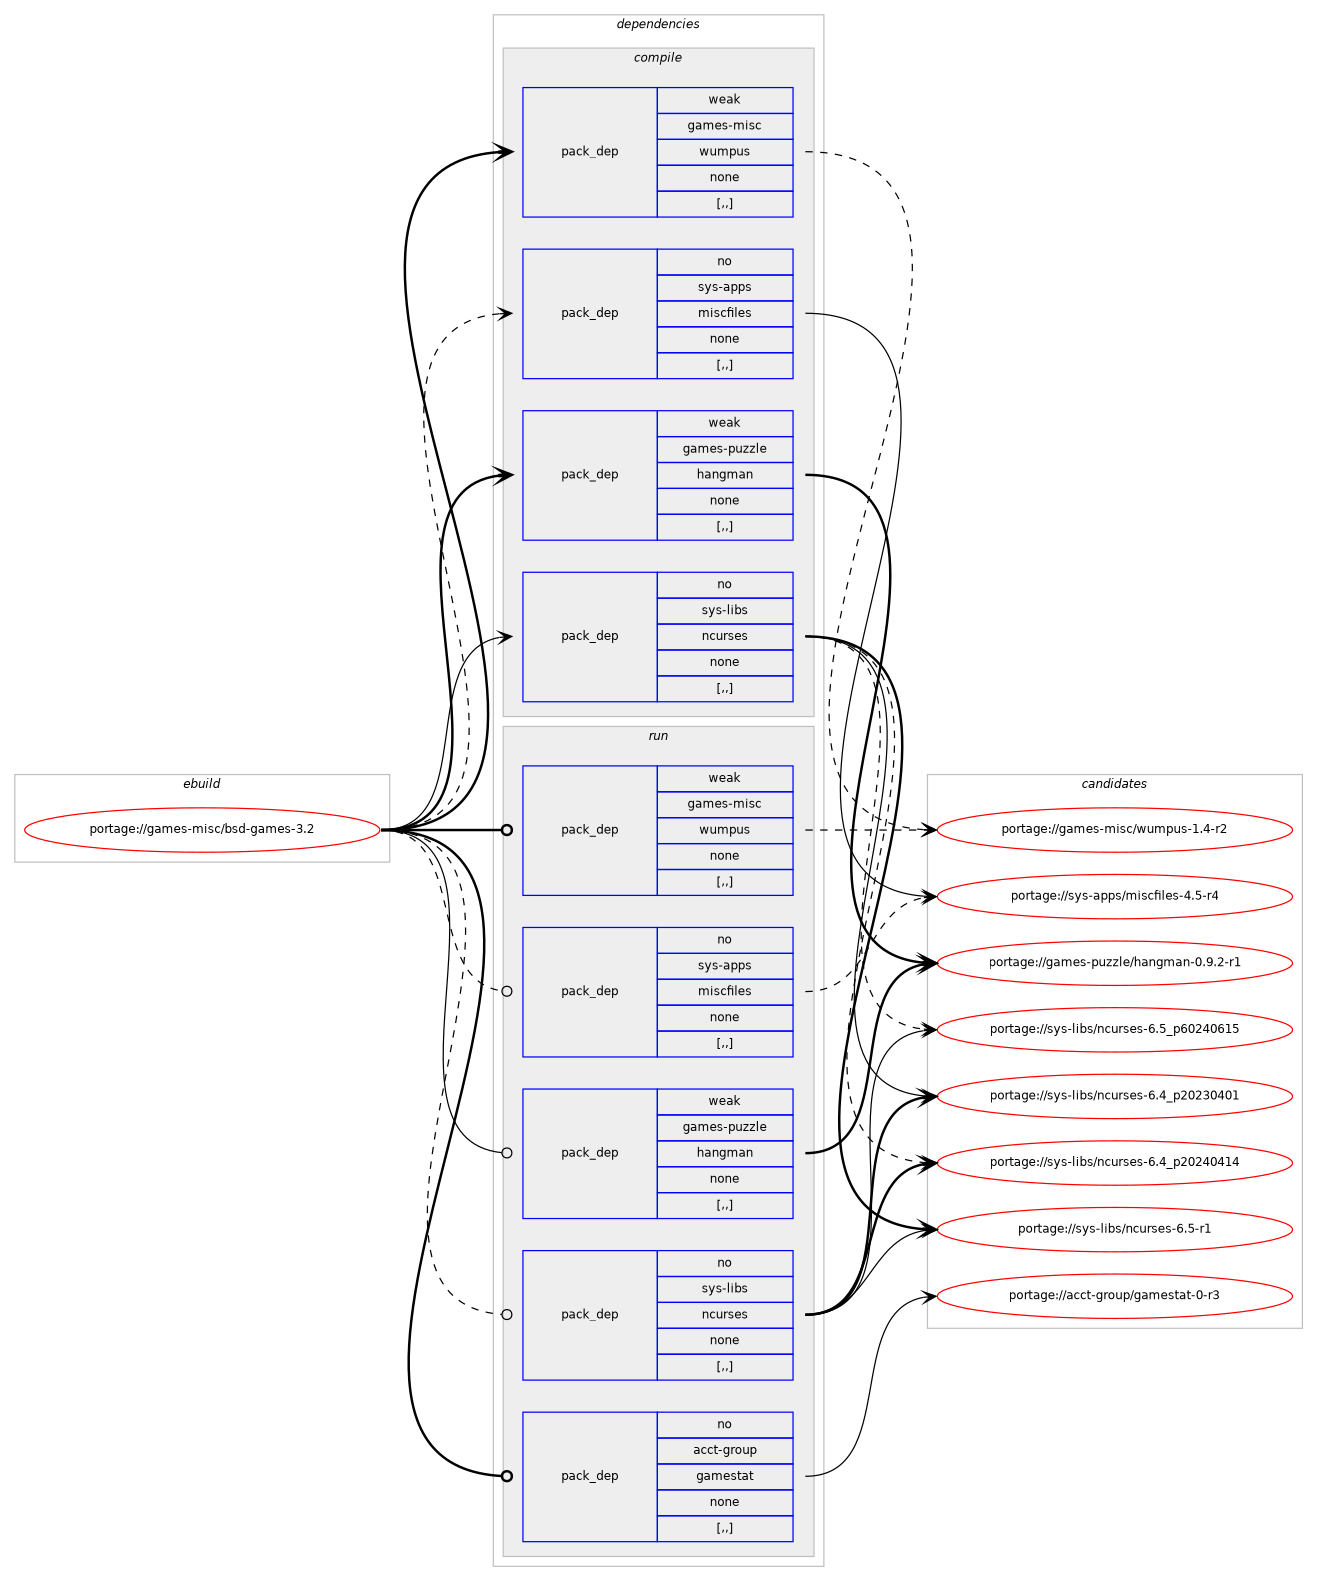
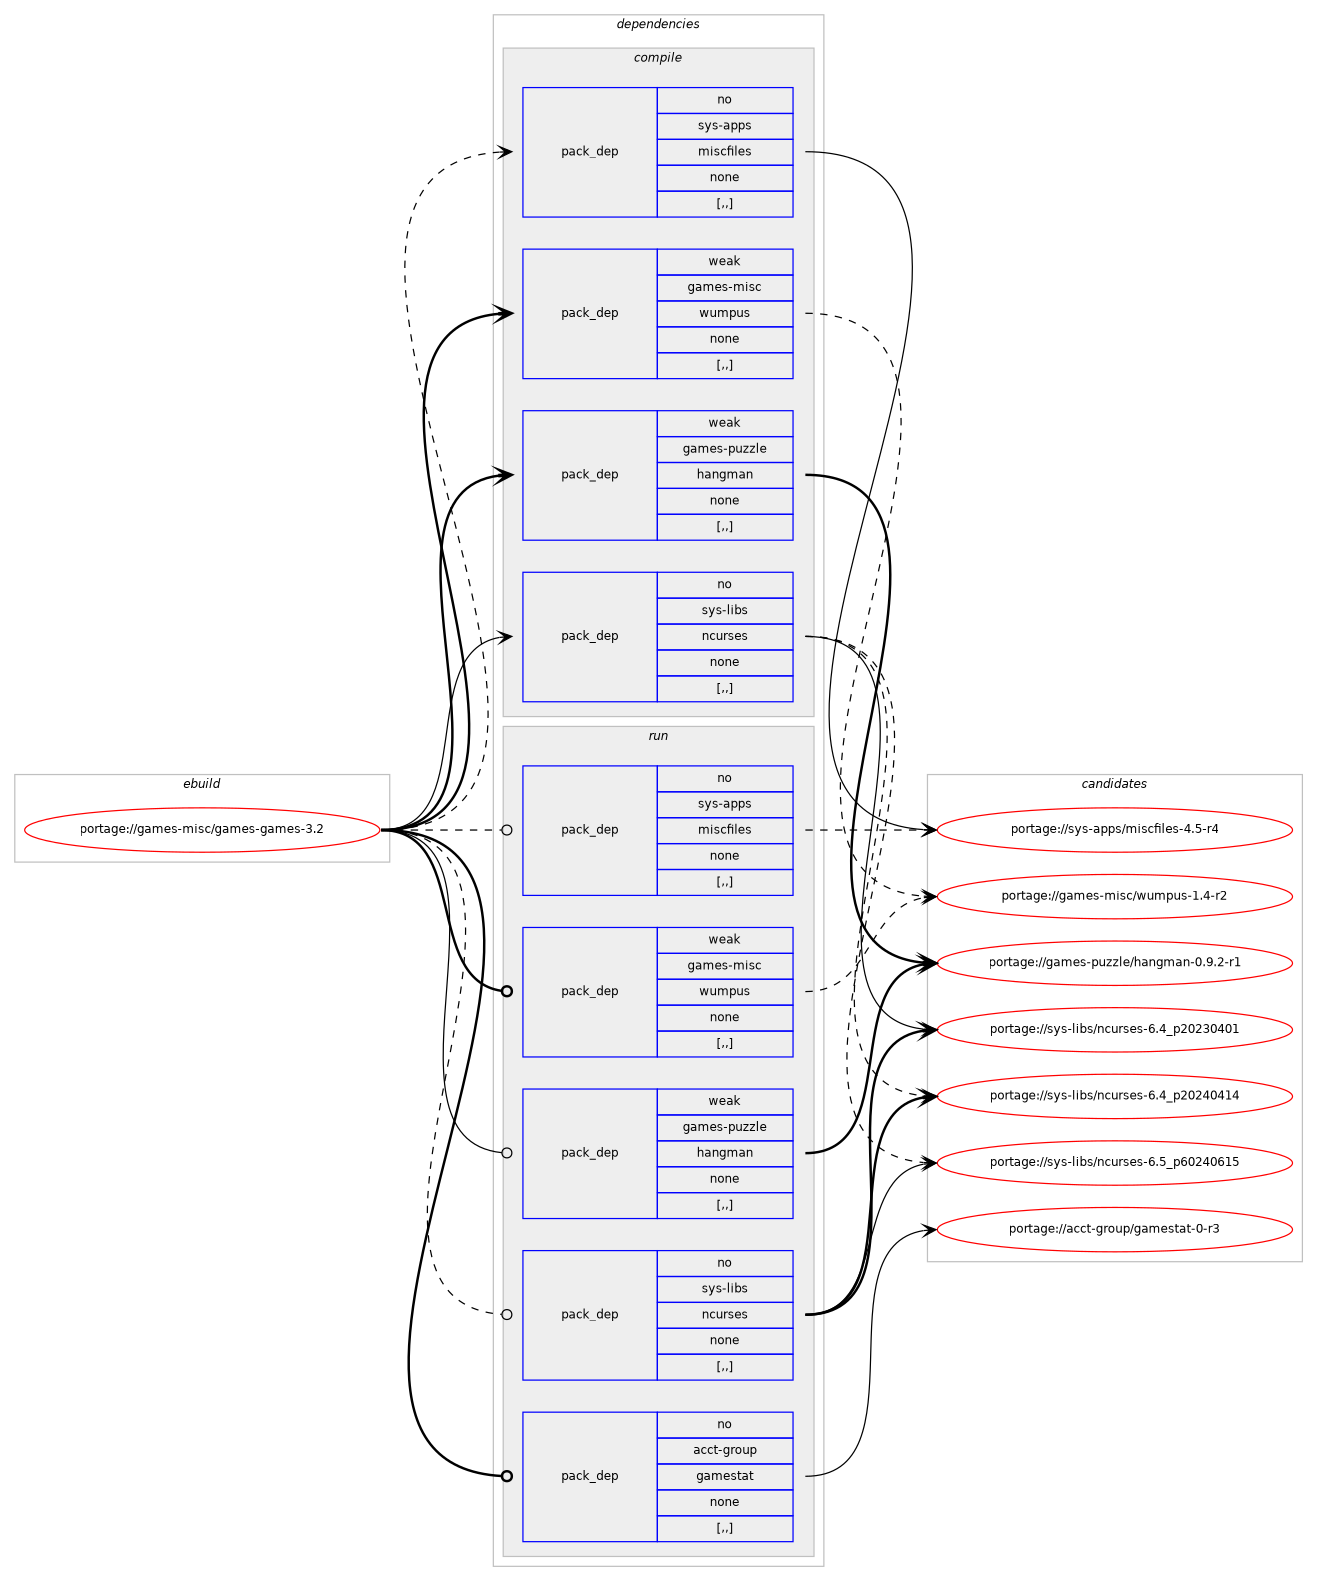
(202, 830) -> (202, 830)
(1115, 1230) -> none
